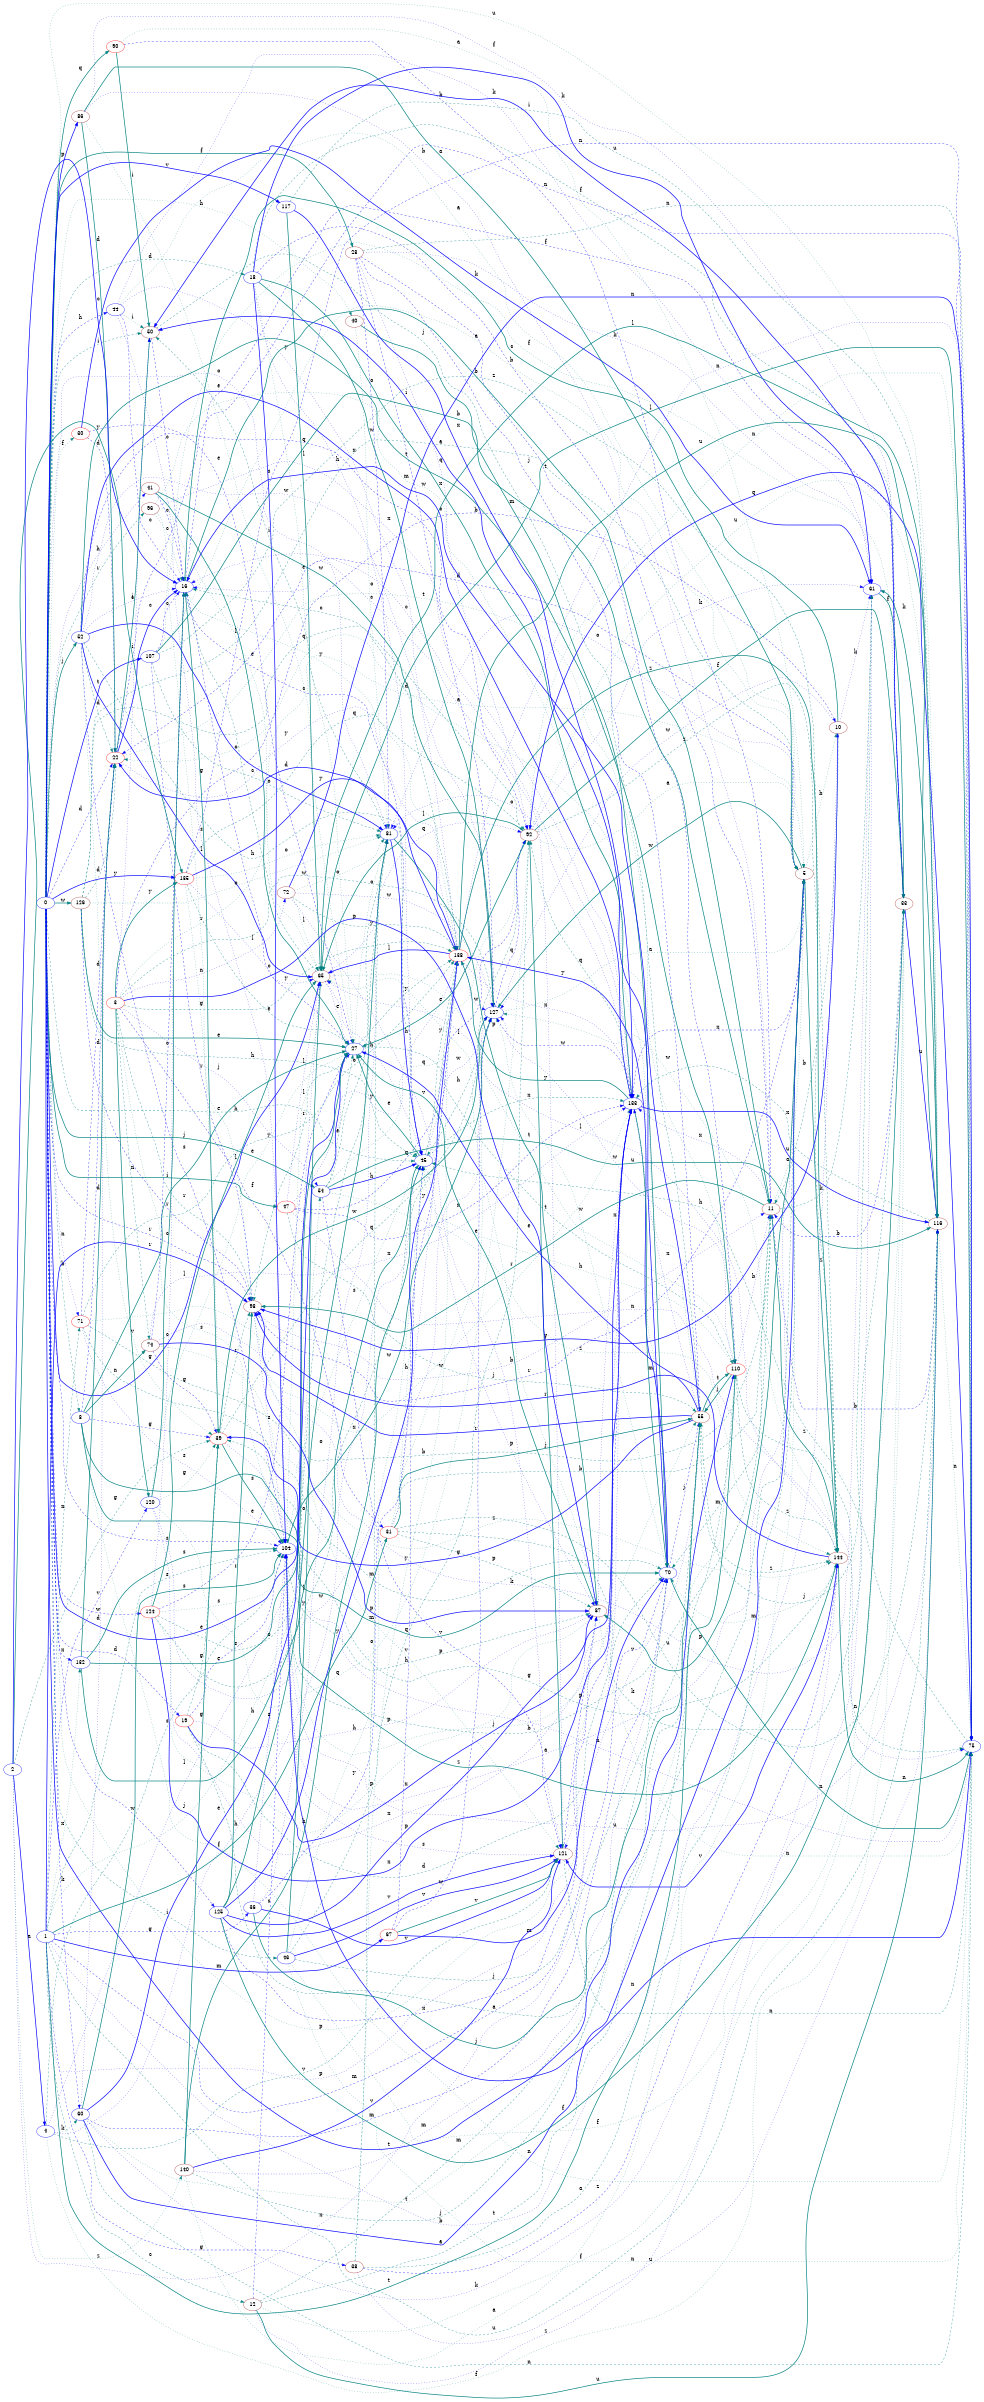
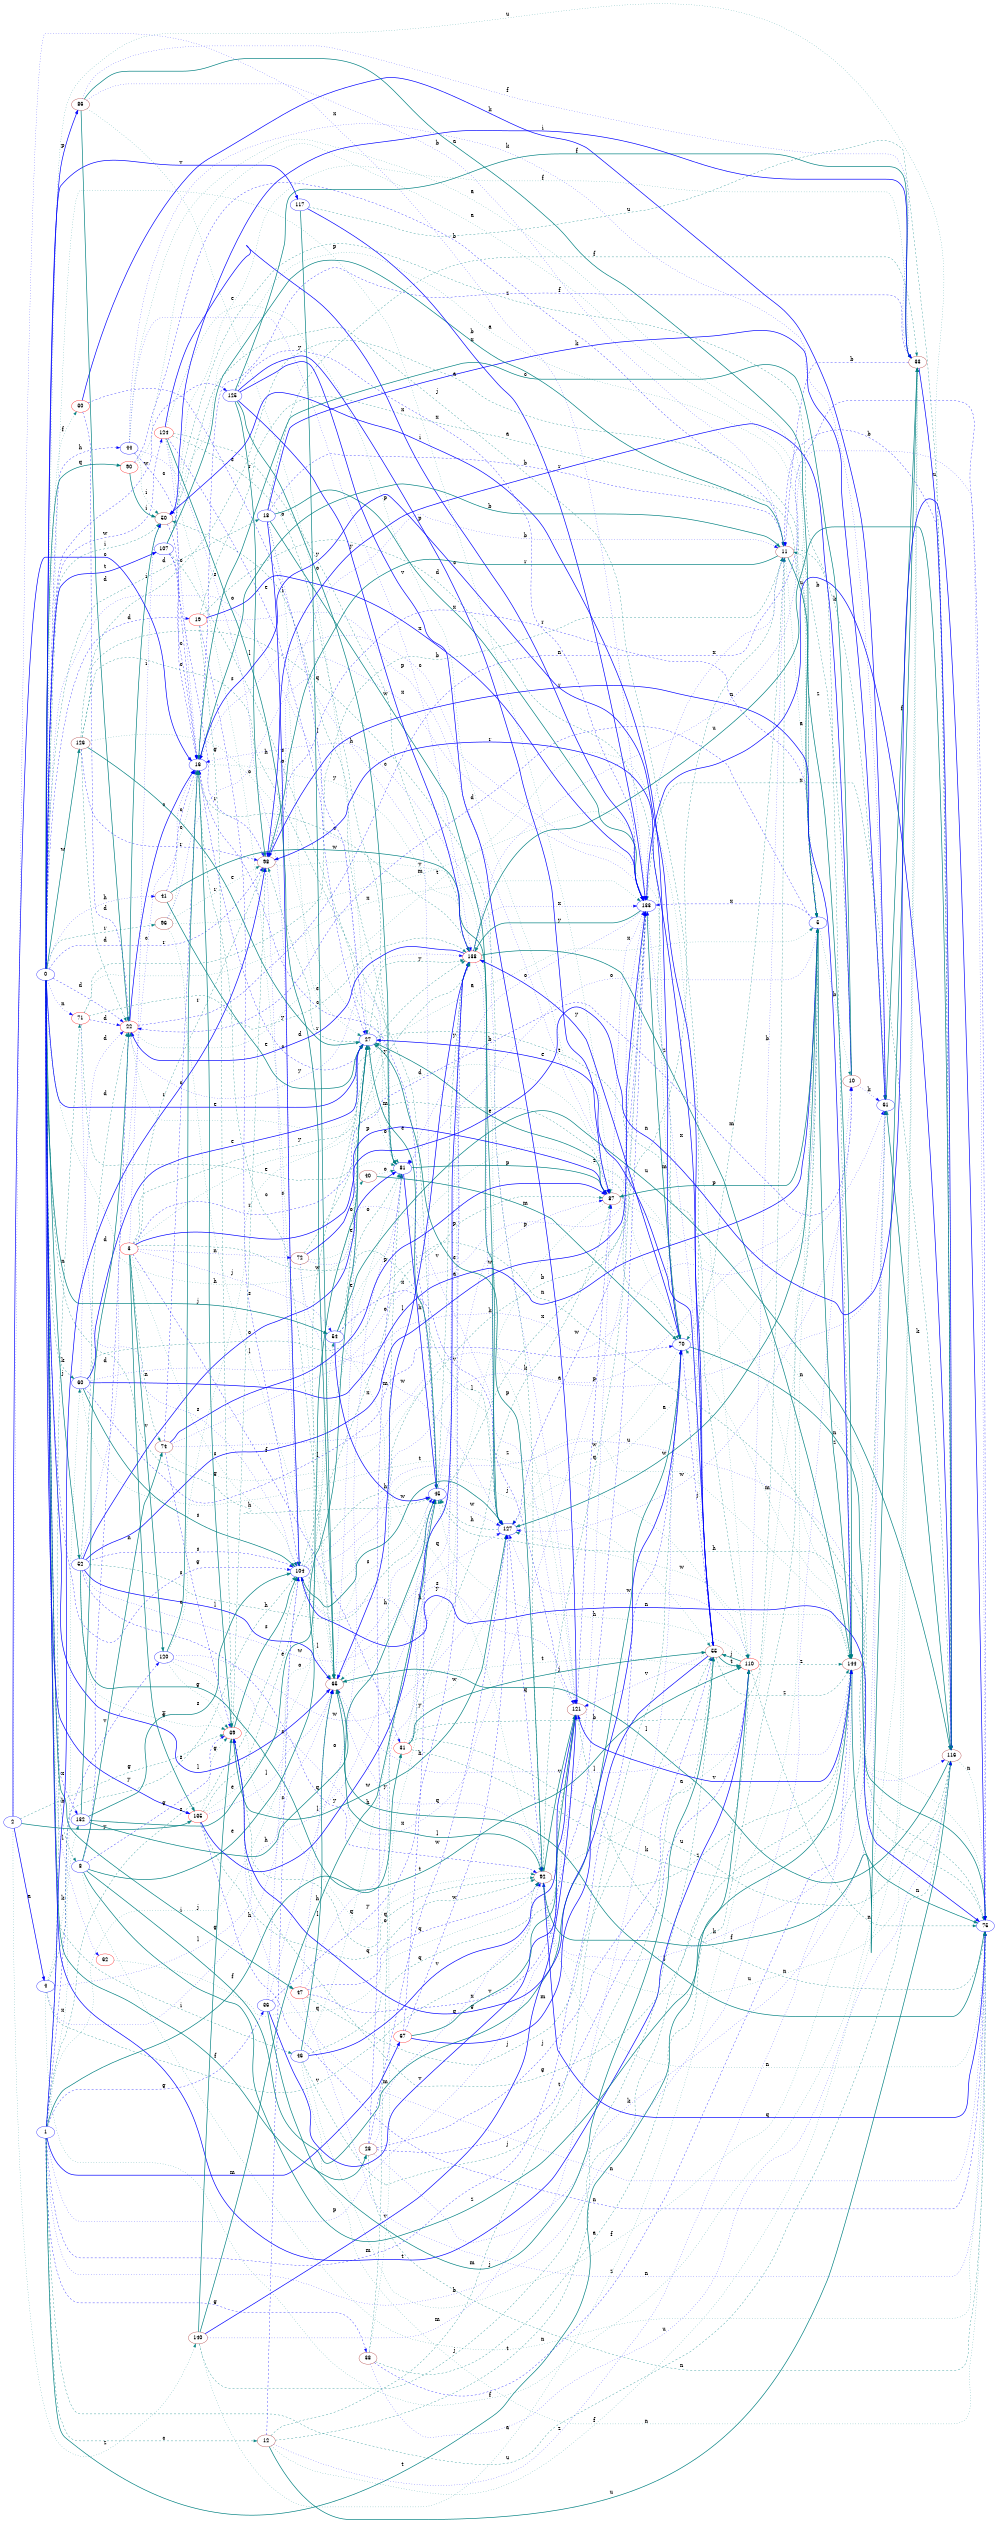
(804, 874) -> (818, 923)
(863, 1385) -> none
(52, 1507) -> (47, 1181)
none -> (105, 1960)
